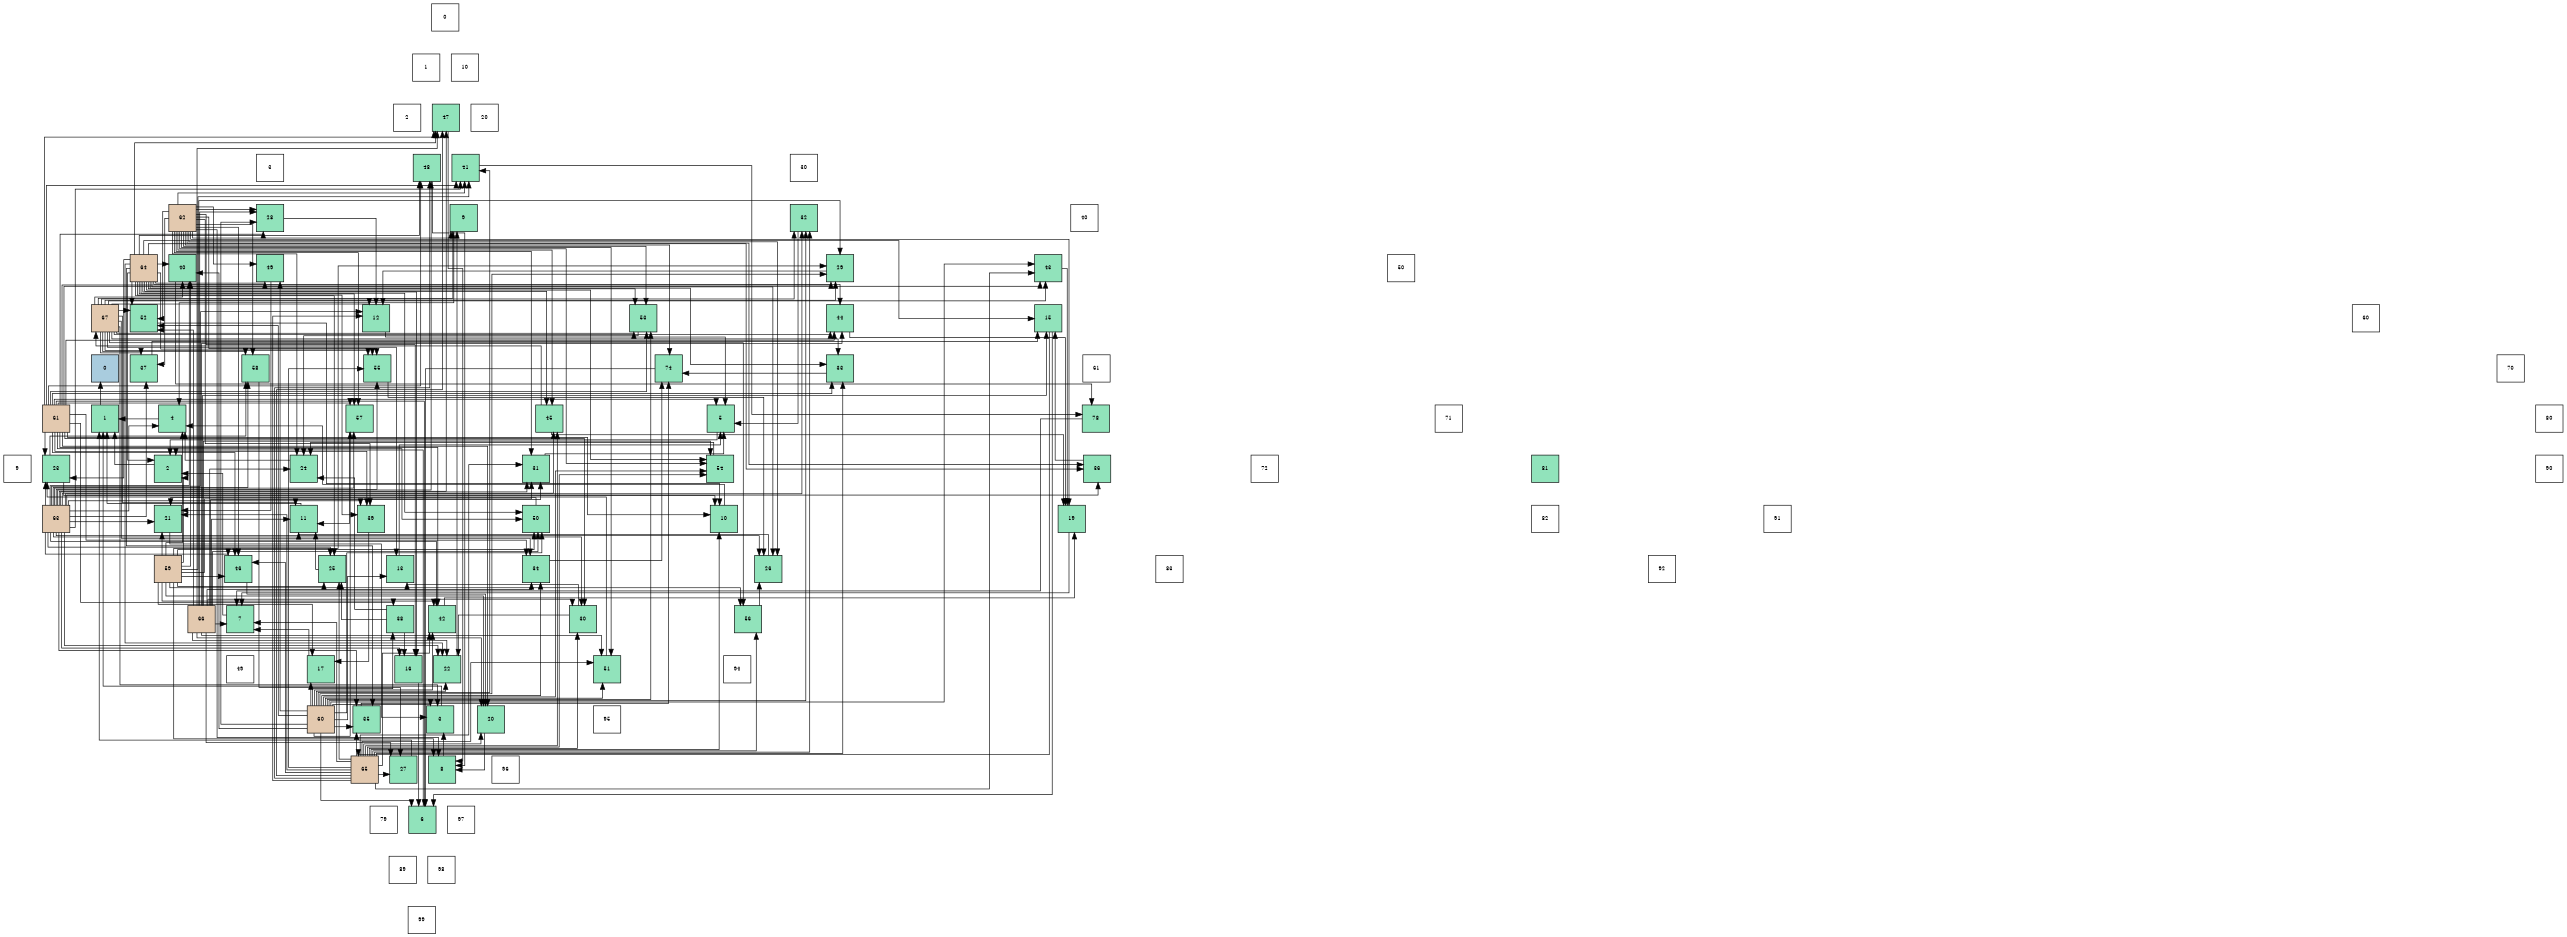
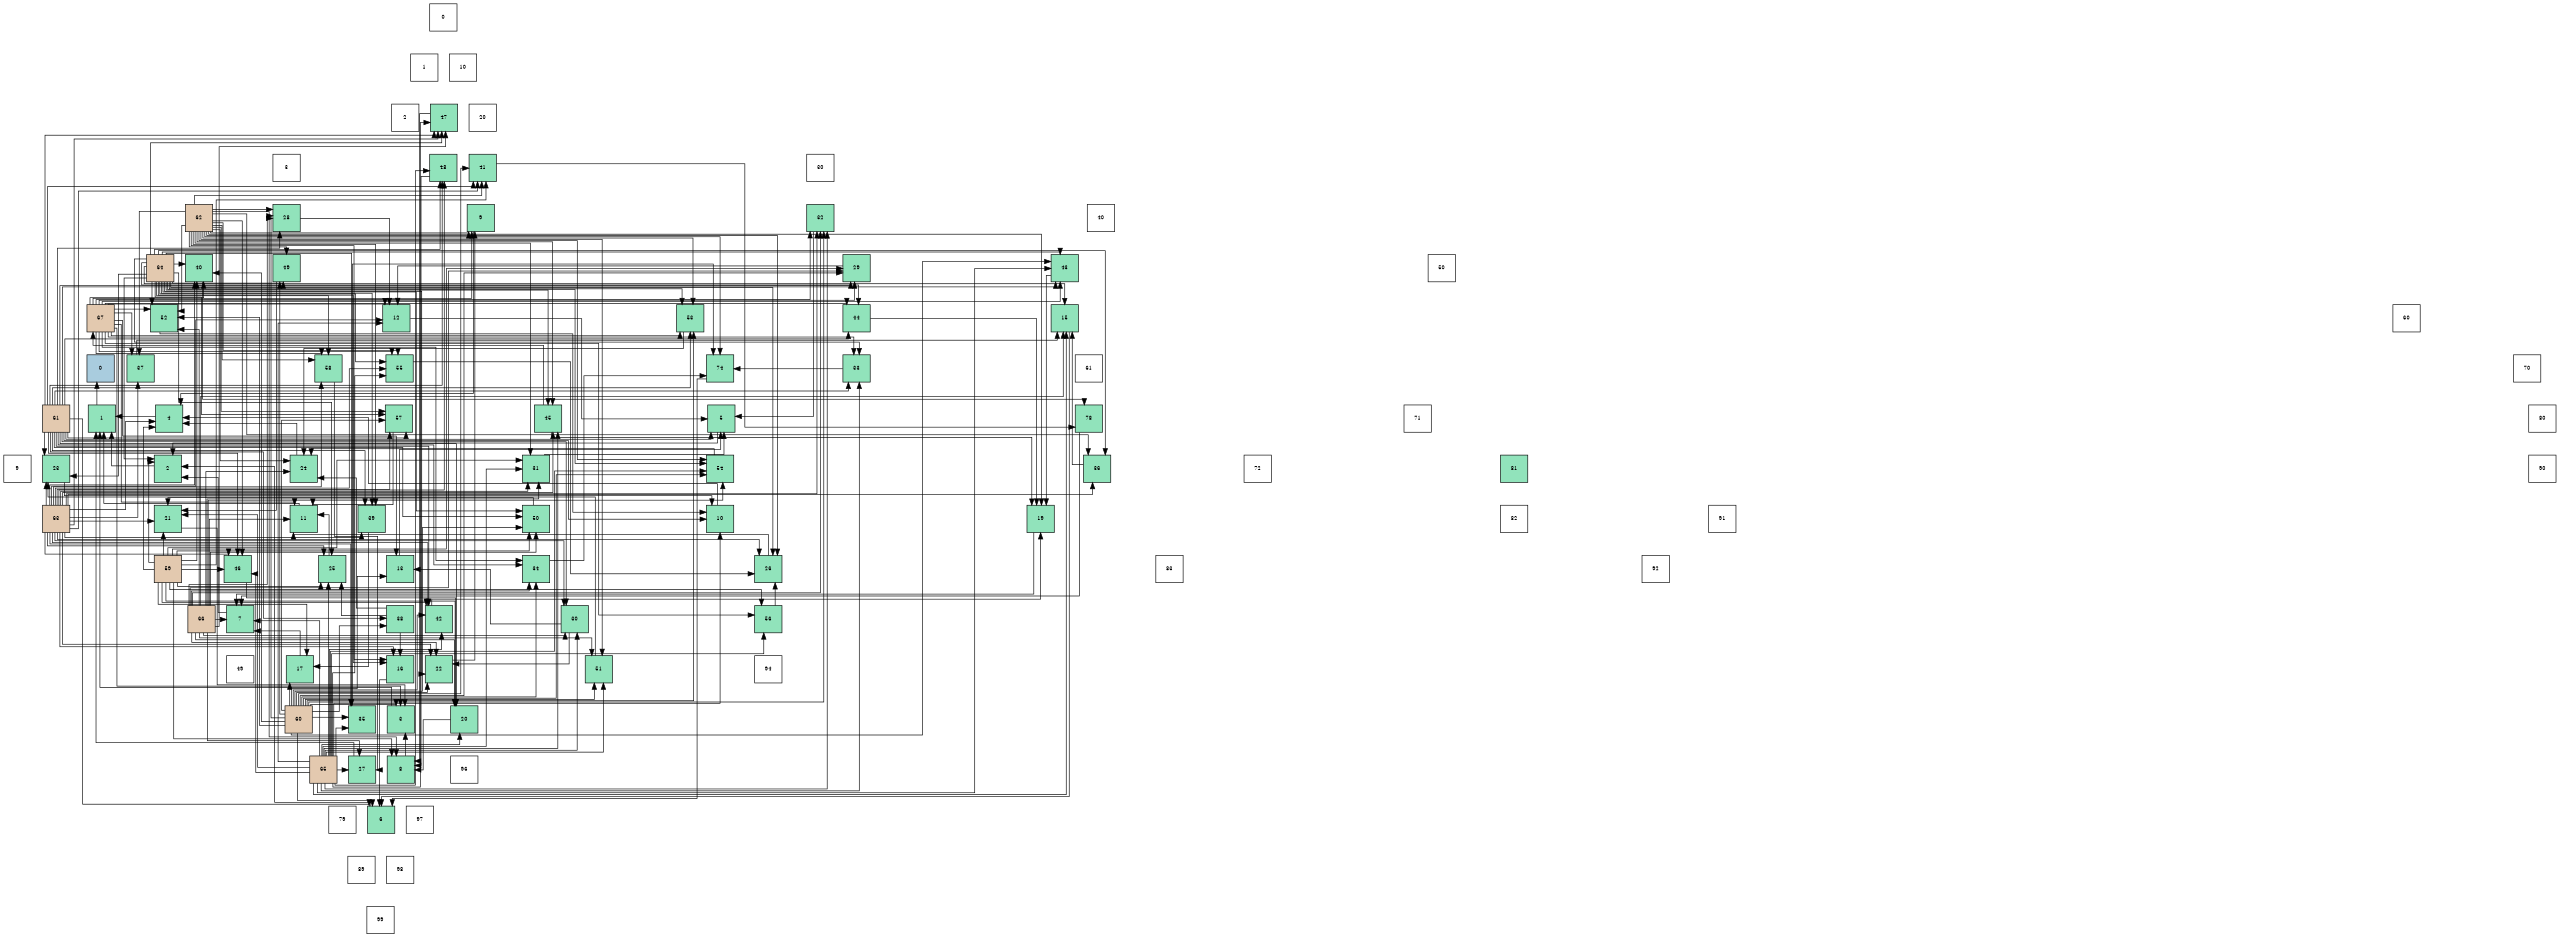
none -> (610, 252)
(393, 343) -> (677, 593)
(162, 436) -> (262, 296)
(607, 719) -> none
(915, 755) -> (912, 795)
